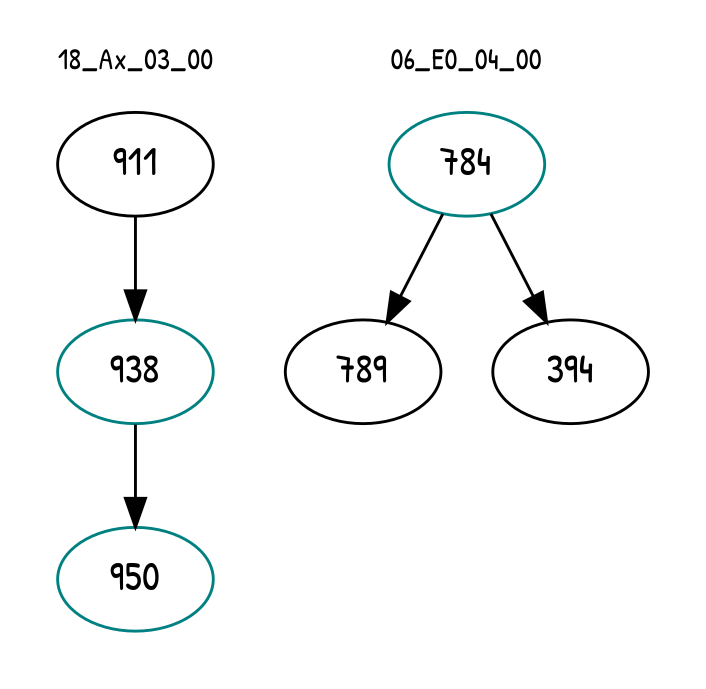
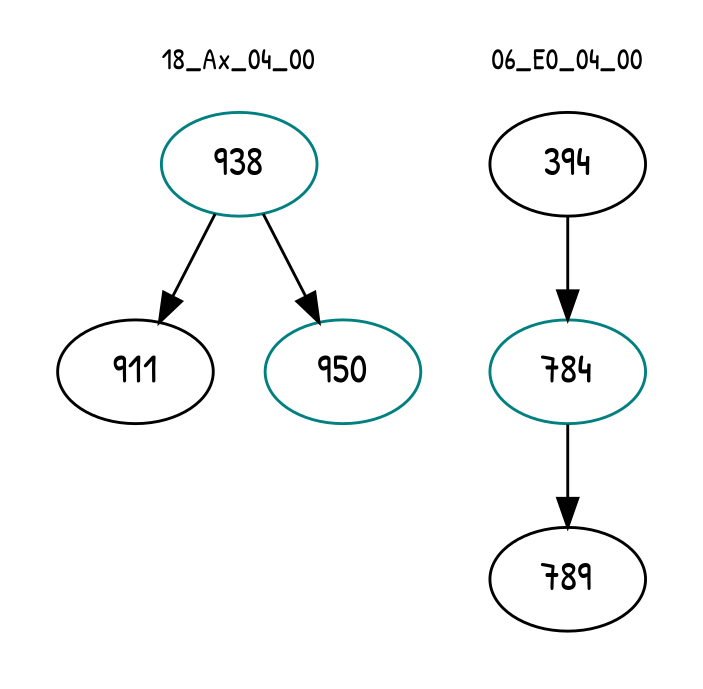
(137, 62) -> (239, 62)
(135, 254) -> (194, 255)
(512, 255) -> (568, 254)
